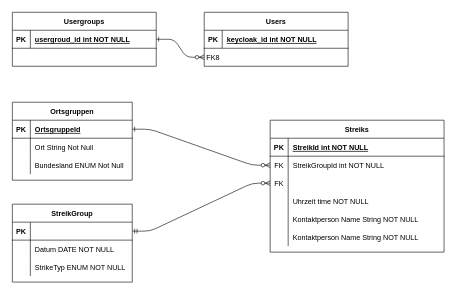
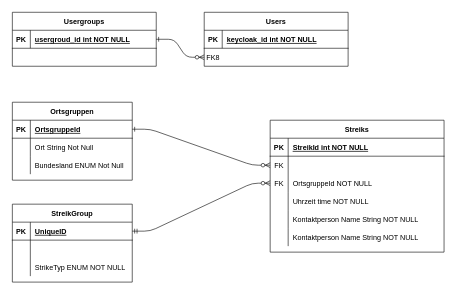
(366, 165) -> none
none -> (366, 183)
none -> (81, 231)
(81, 249) -> none
